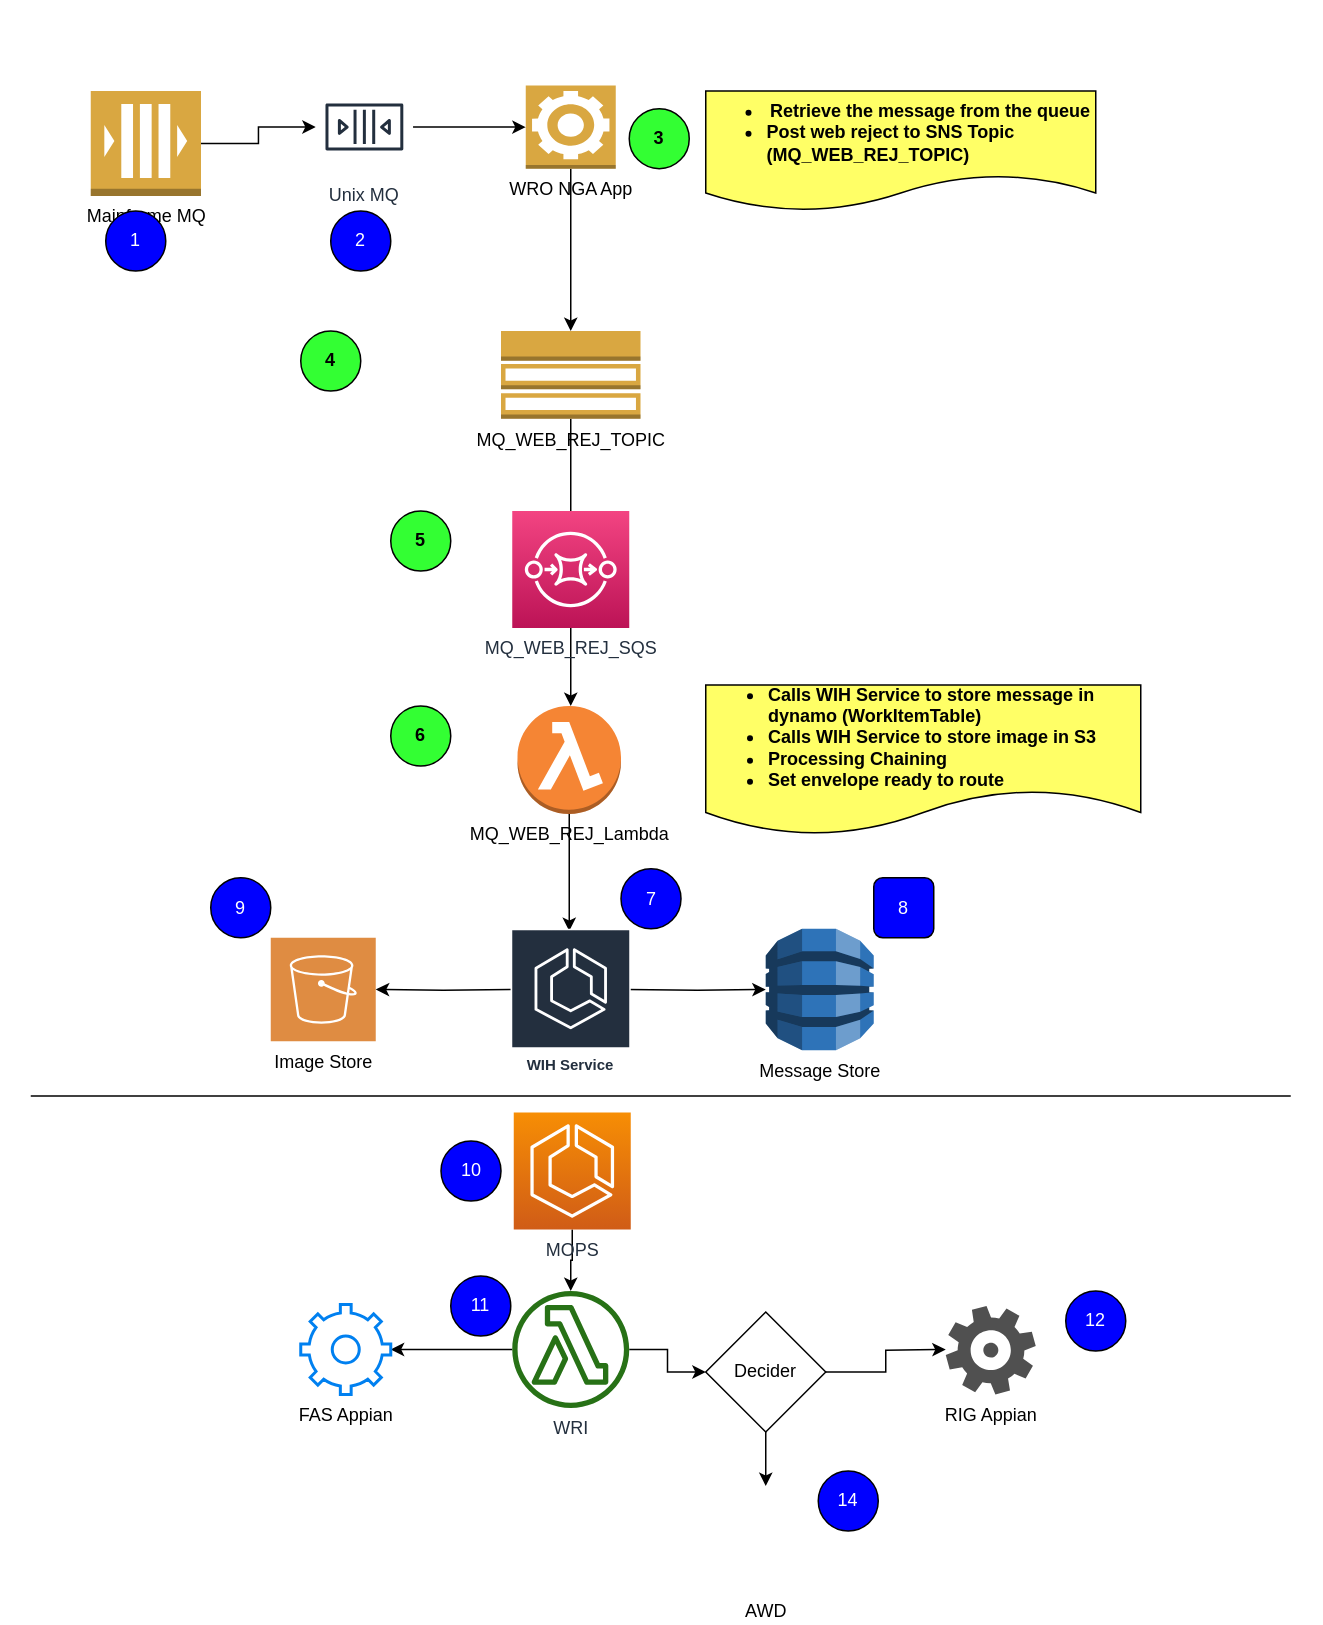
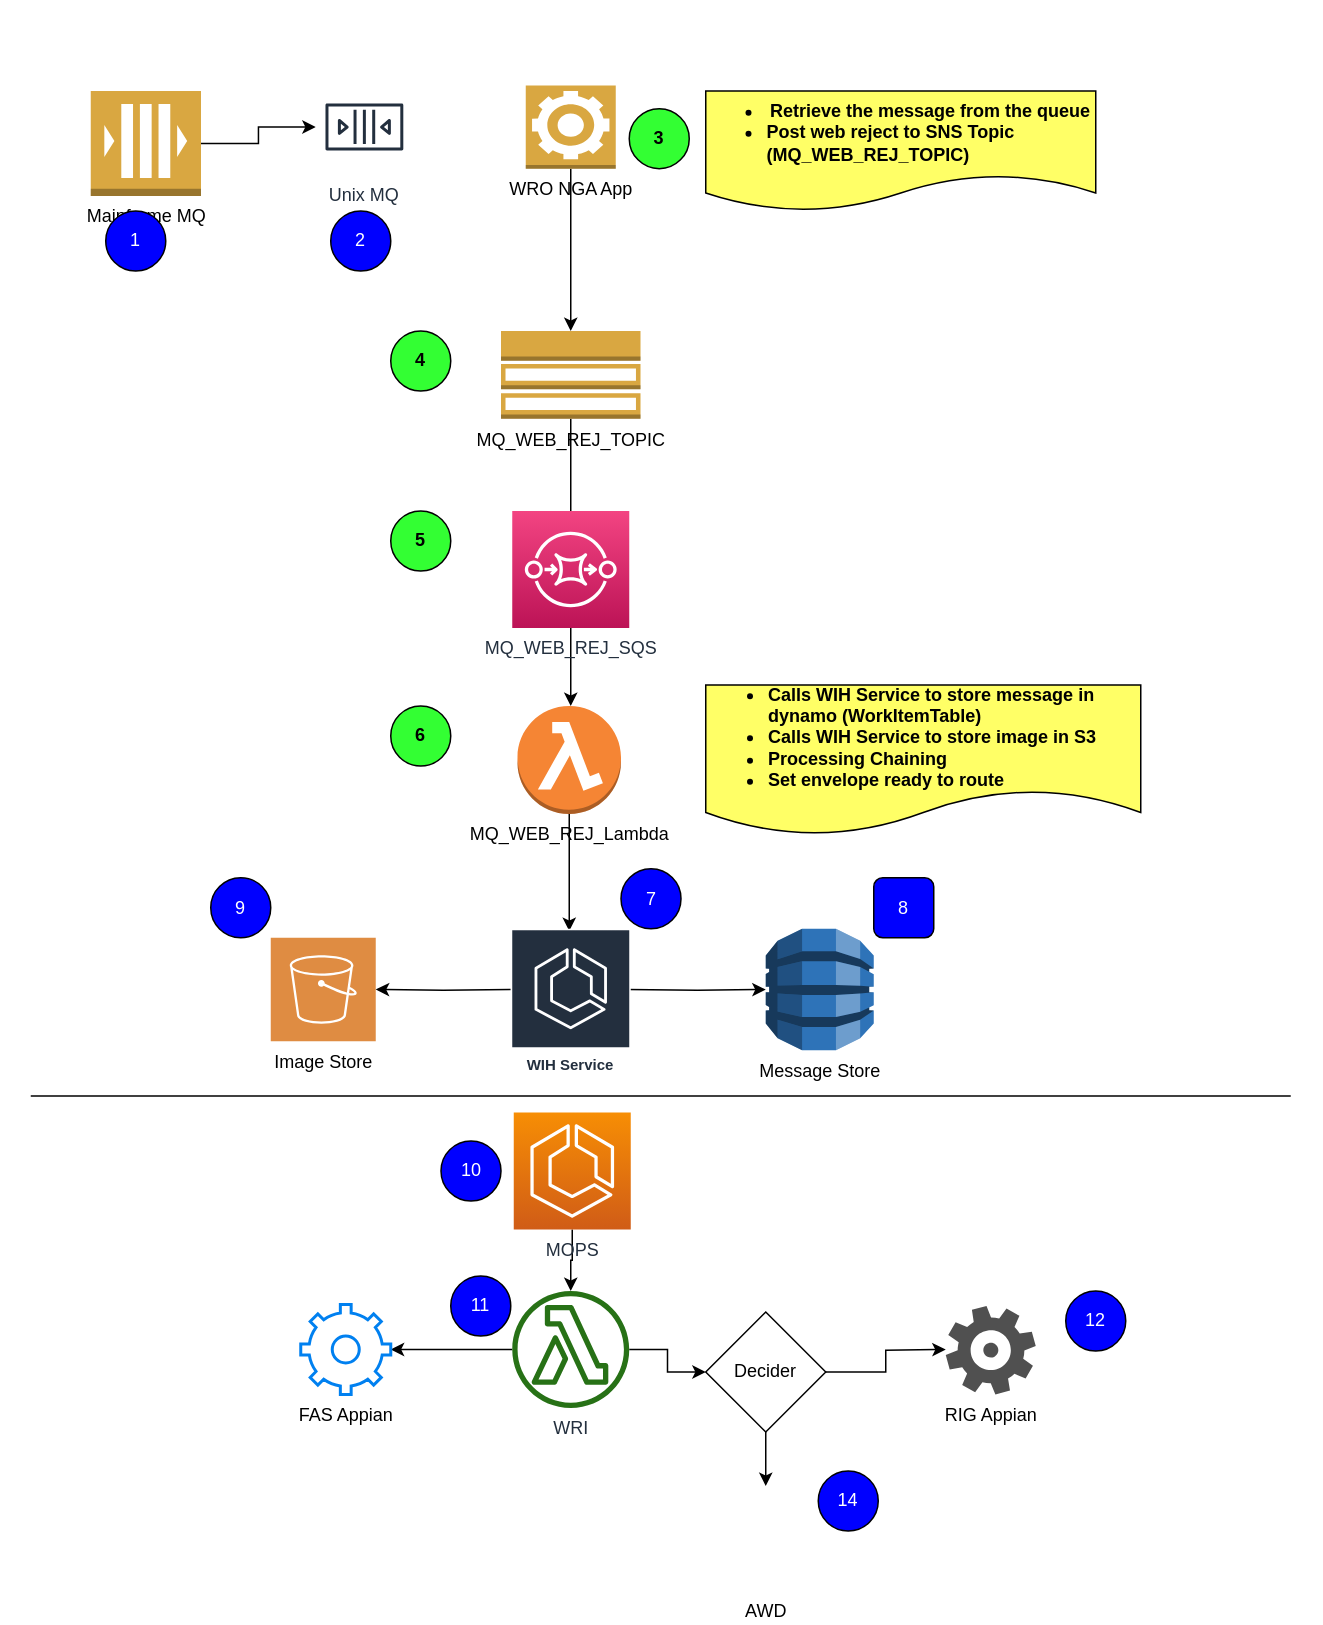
(464, 127) -> none
(331, 361) -> (421, 361)
